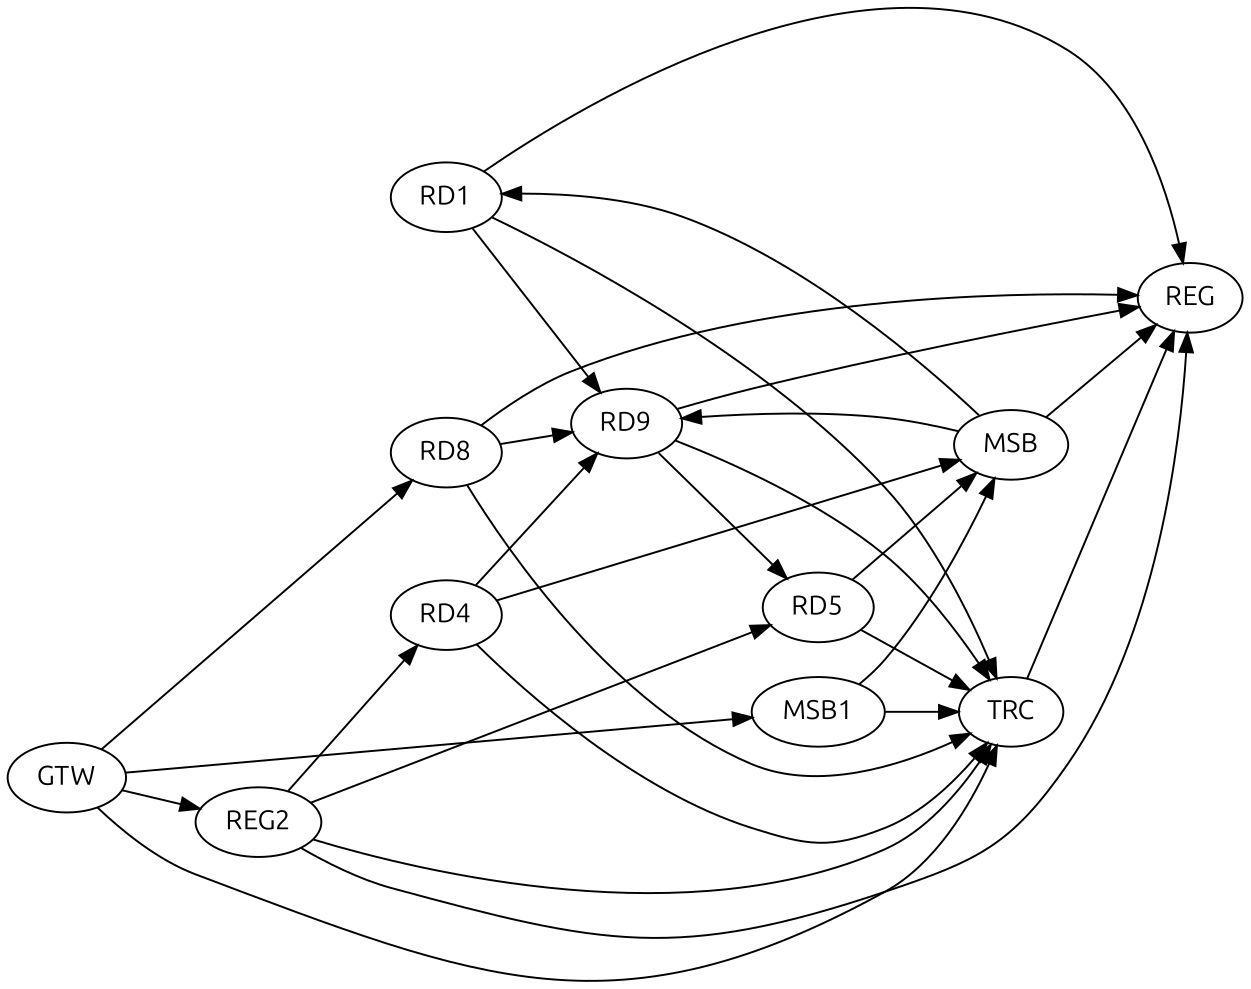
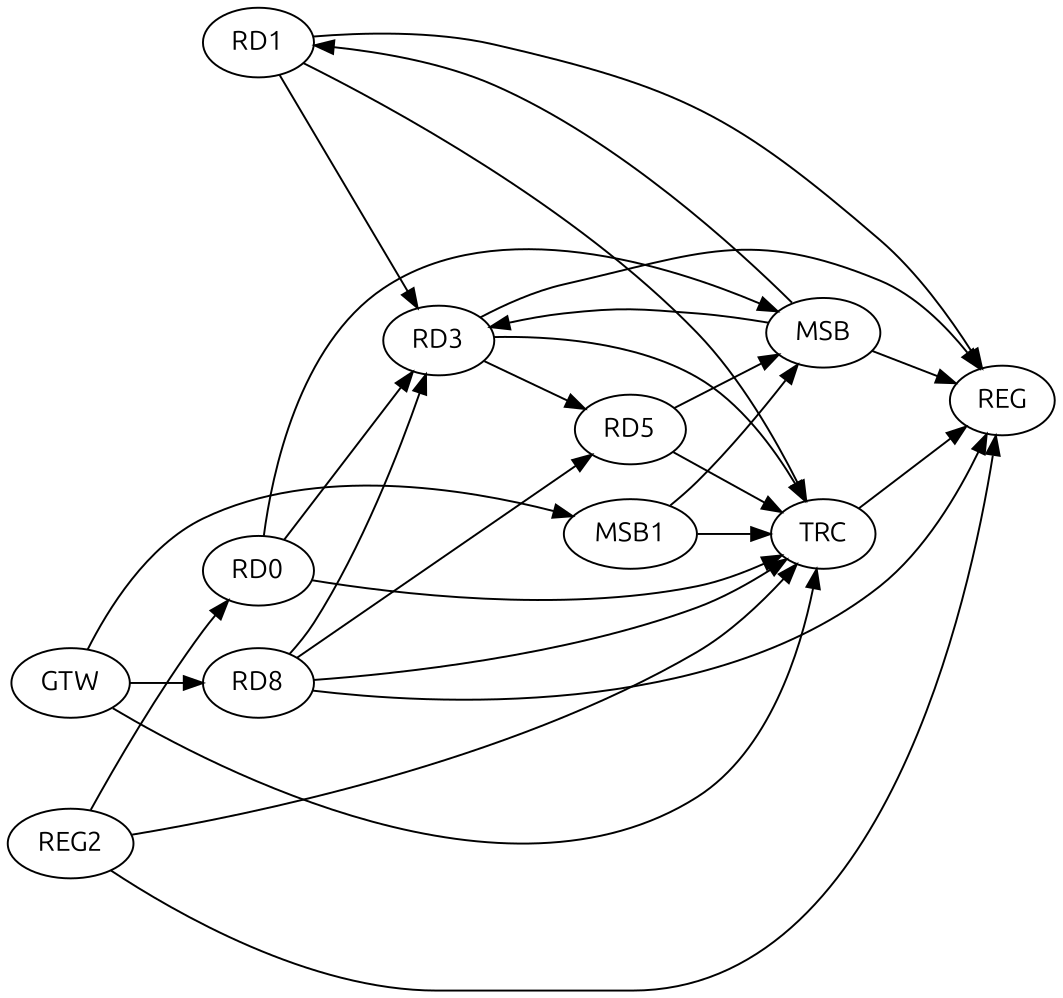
(627, 424) -> (439, 341)
(446, 615) -> (258, 571)
(531, 717) -> (436, 562)
(151, 797) -> none
